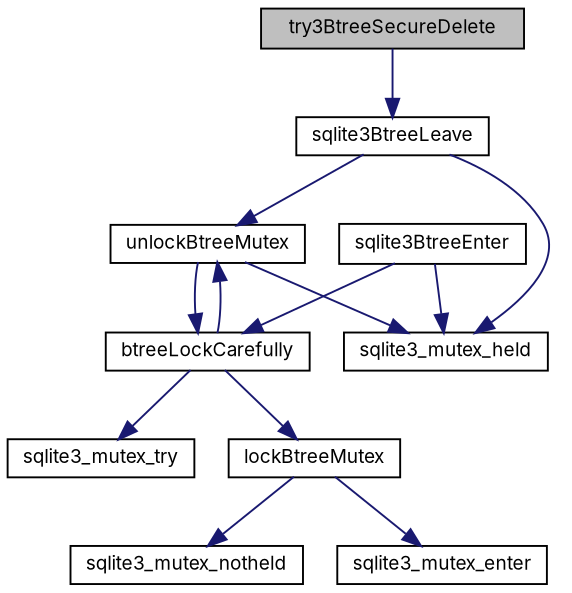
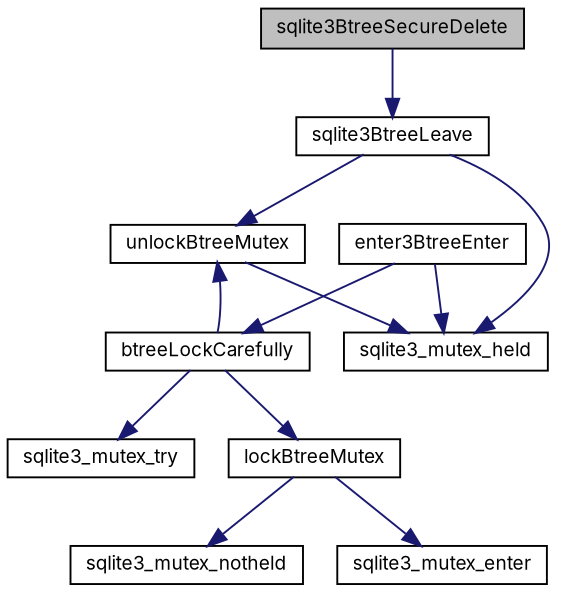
(393, 29) -> (393, 29)
(433, 244) -> (433, 244)
(195, 288) -> none
